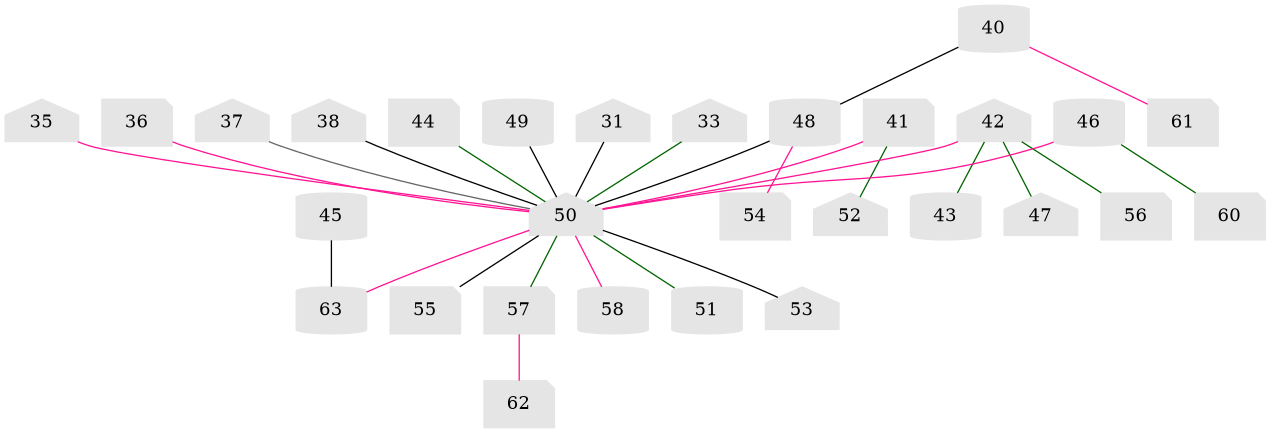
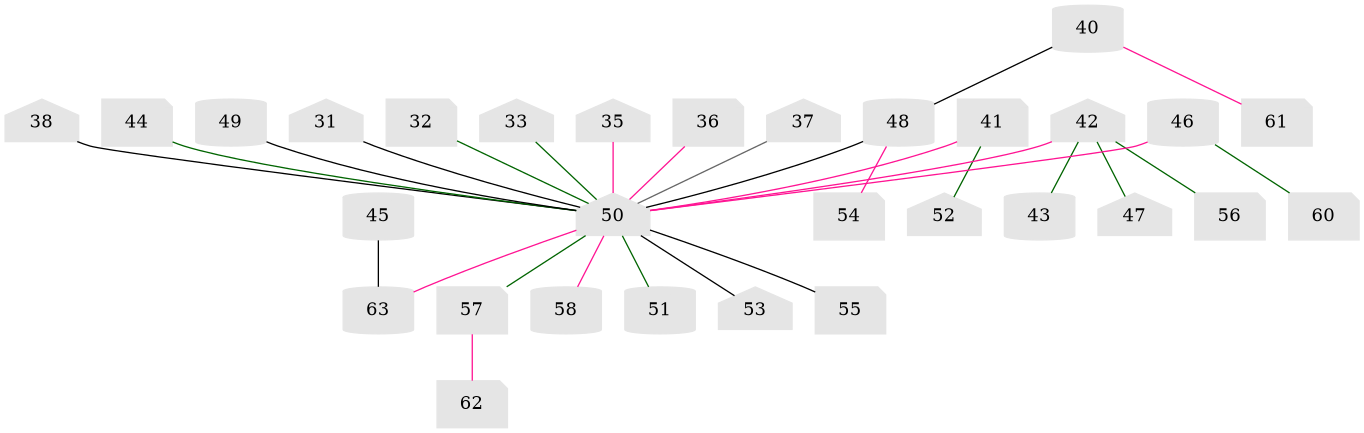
none -> (421, 123)
